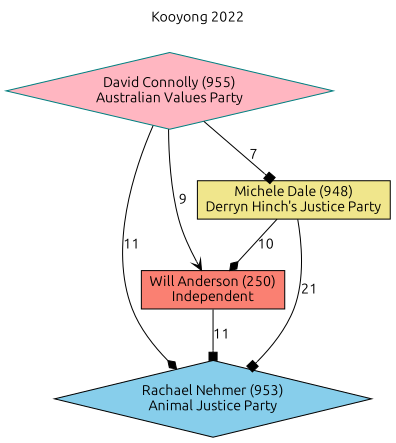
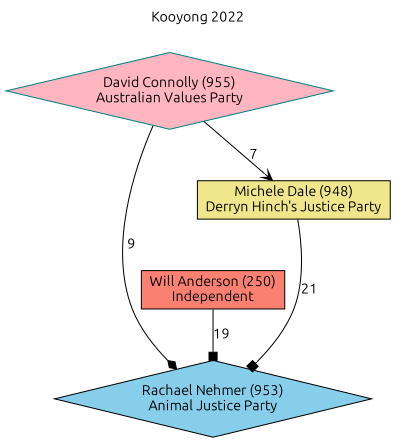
(234, 148) -> (234, 148)
(174, 197) -> none
(258, 240) -> none
(132, 245) -> (132, 245)
(222, 335) -> (222, 335)
